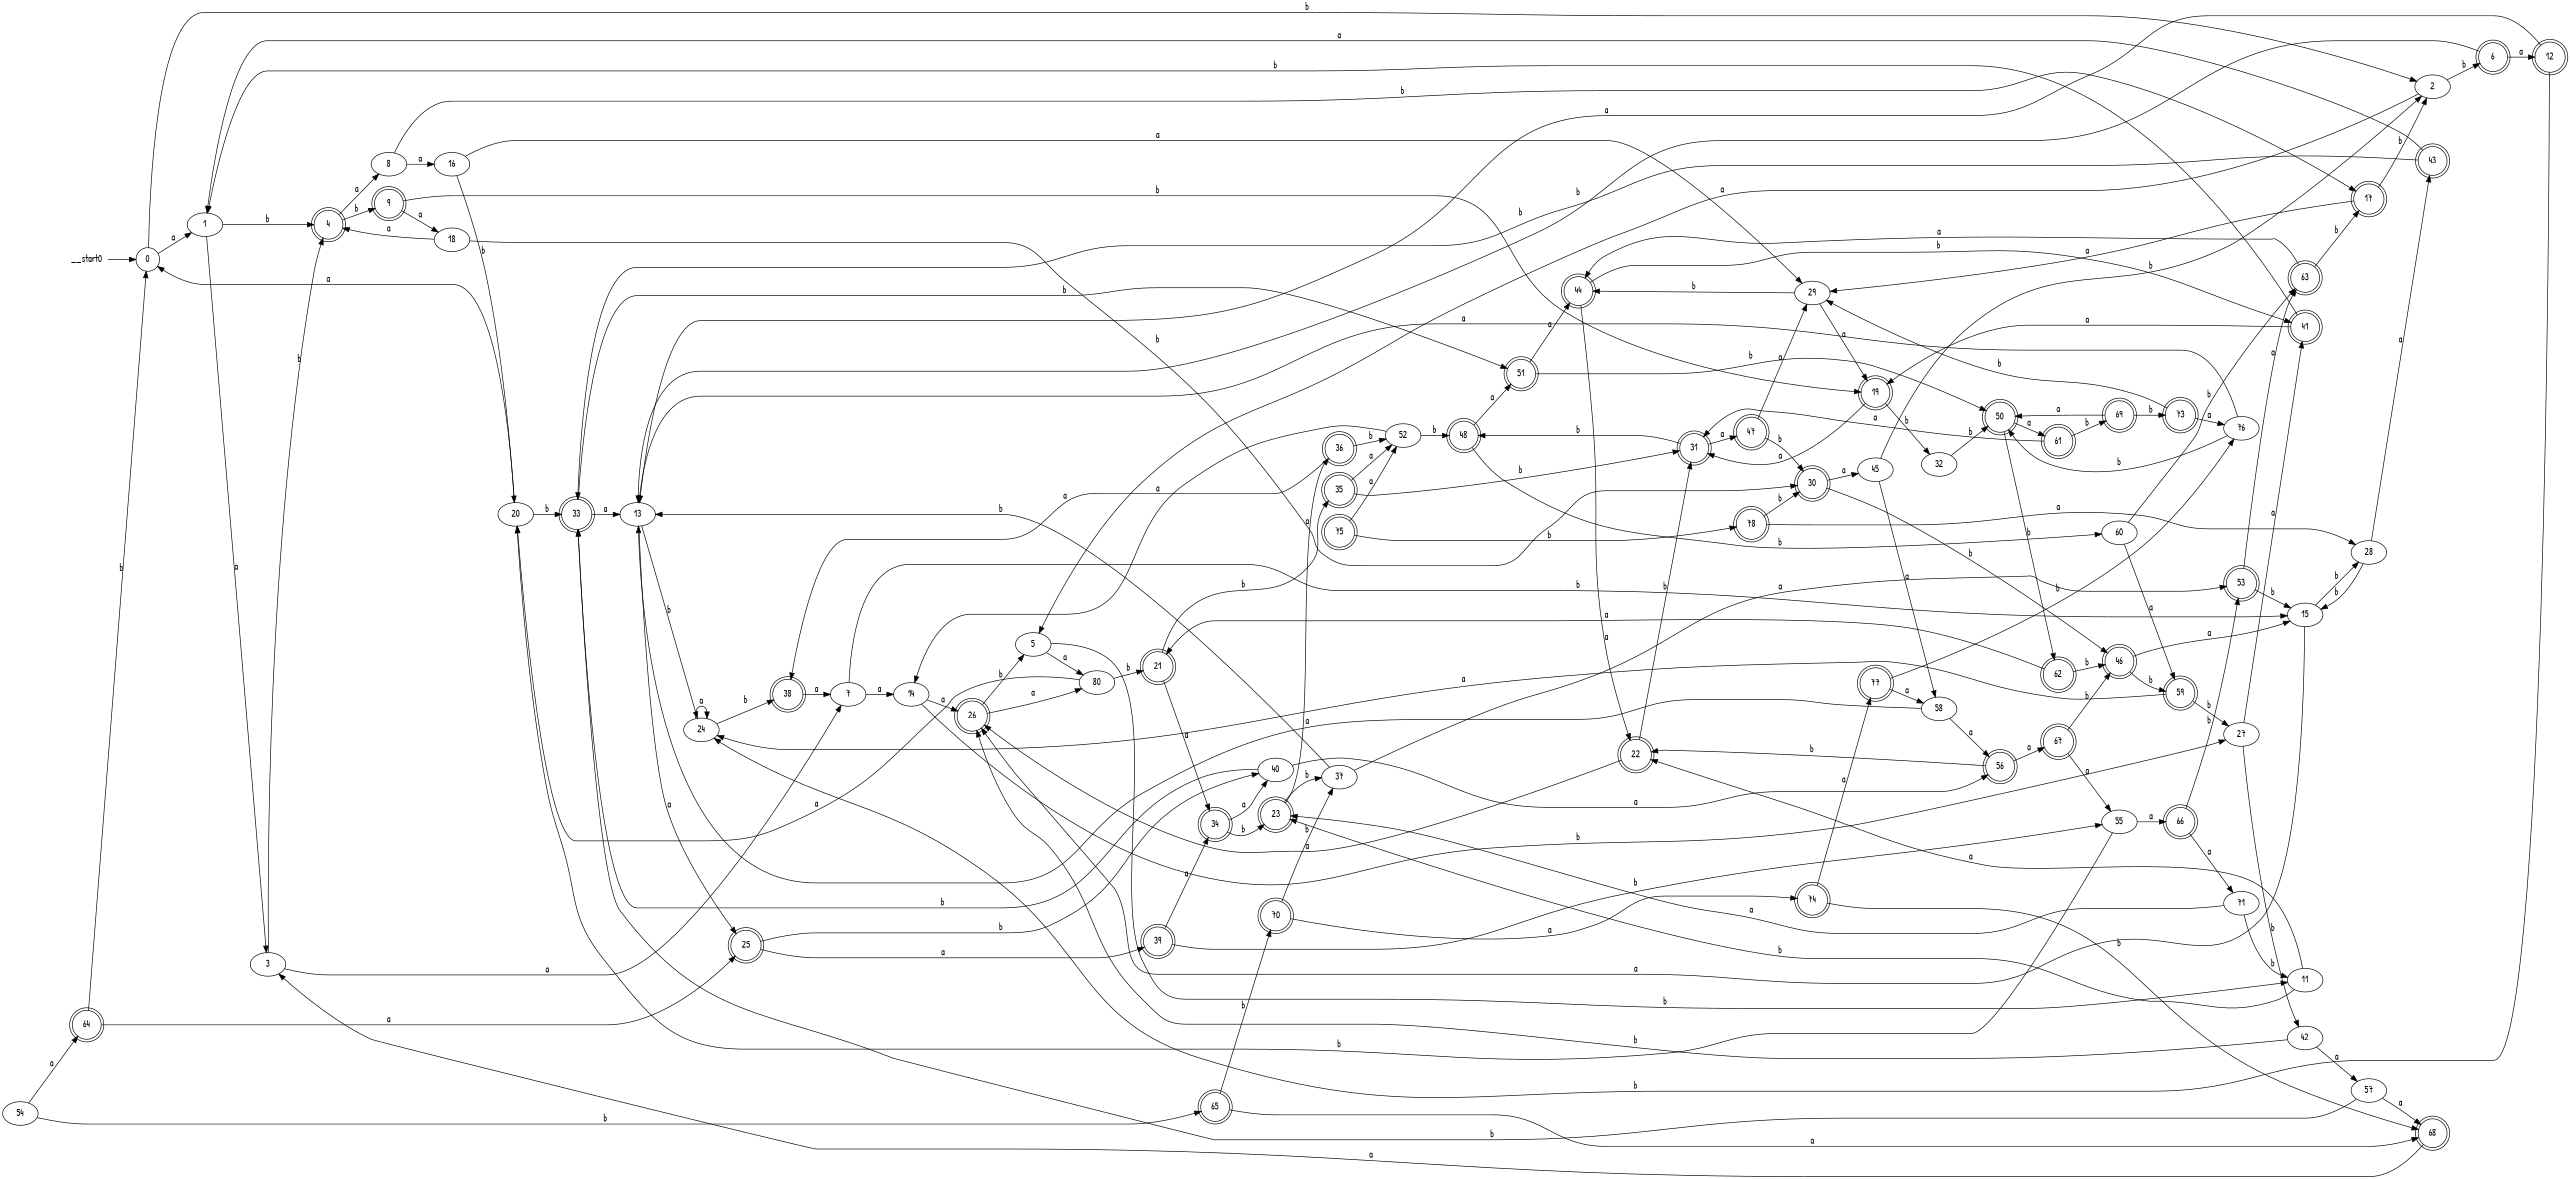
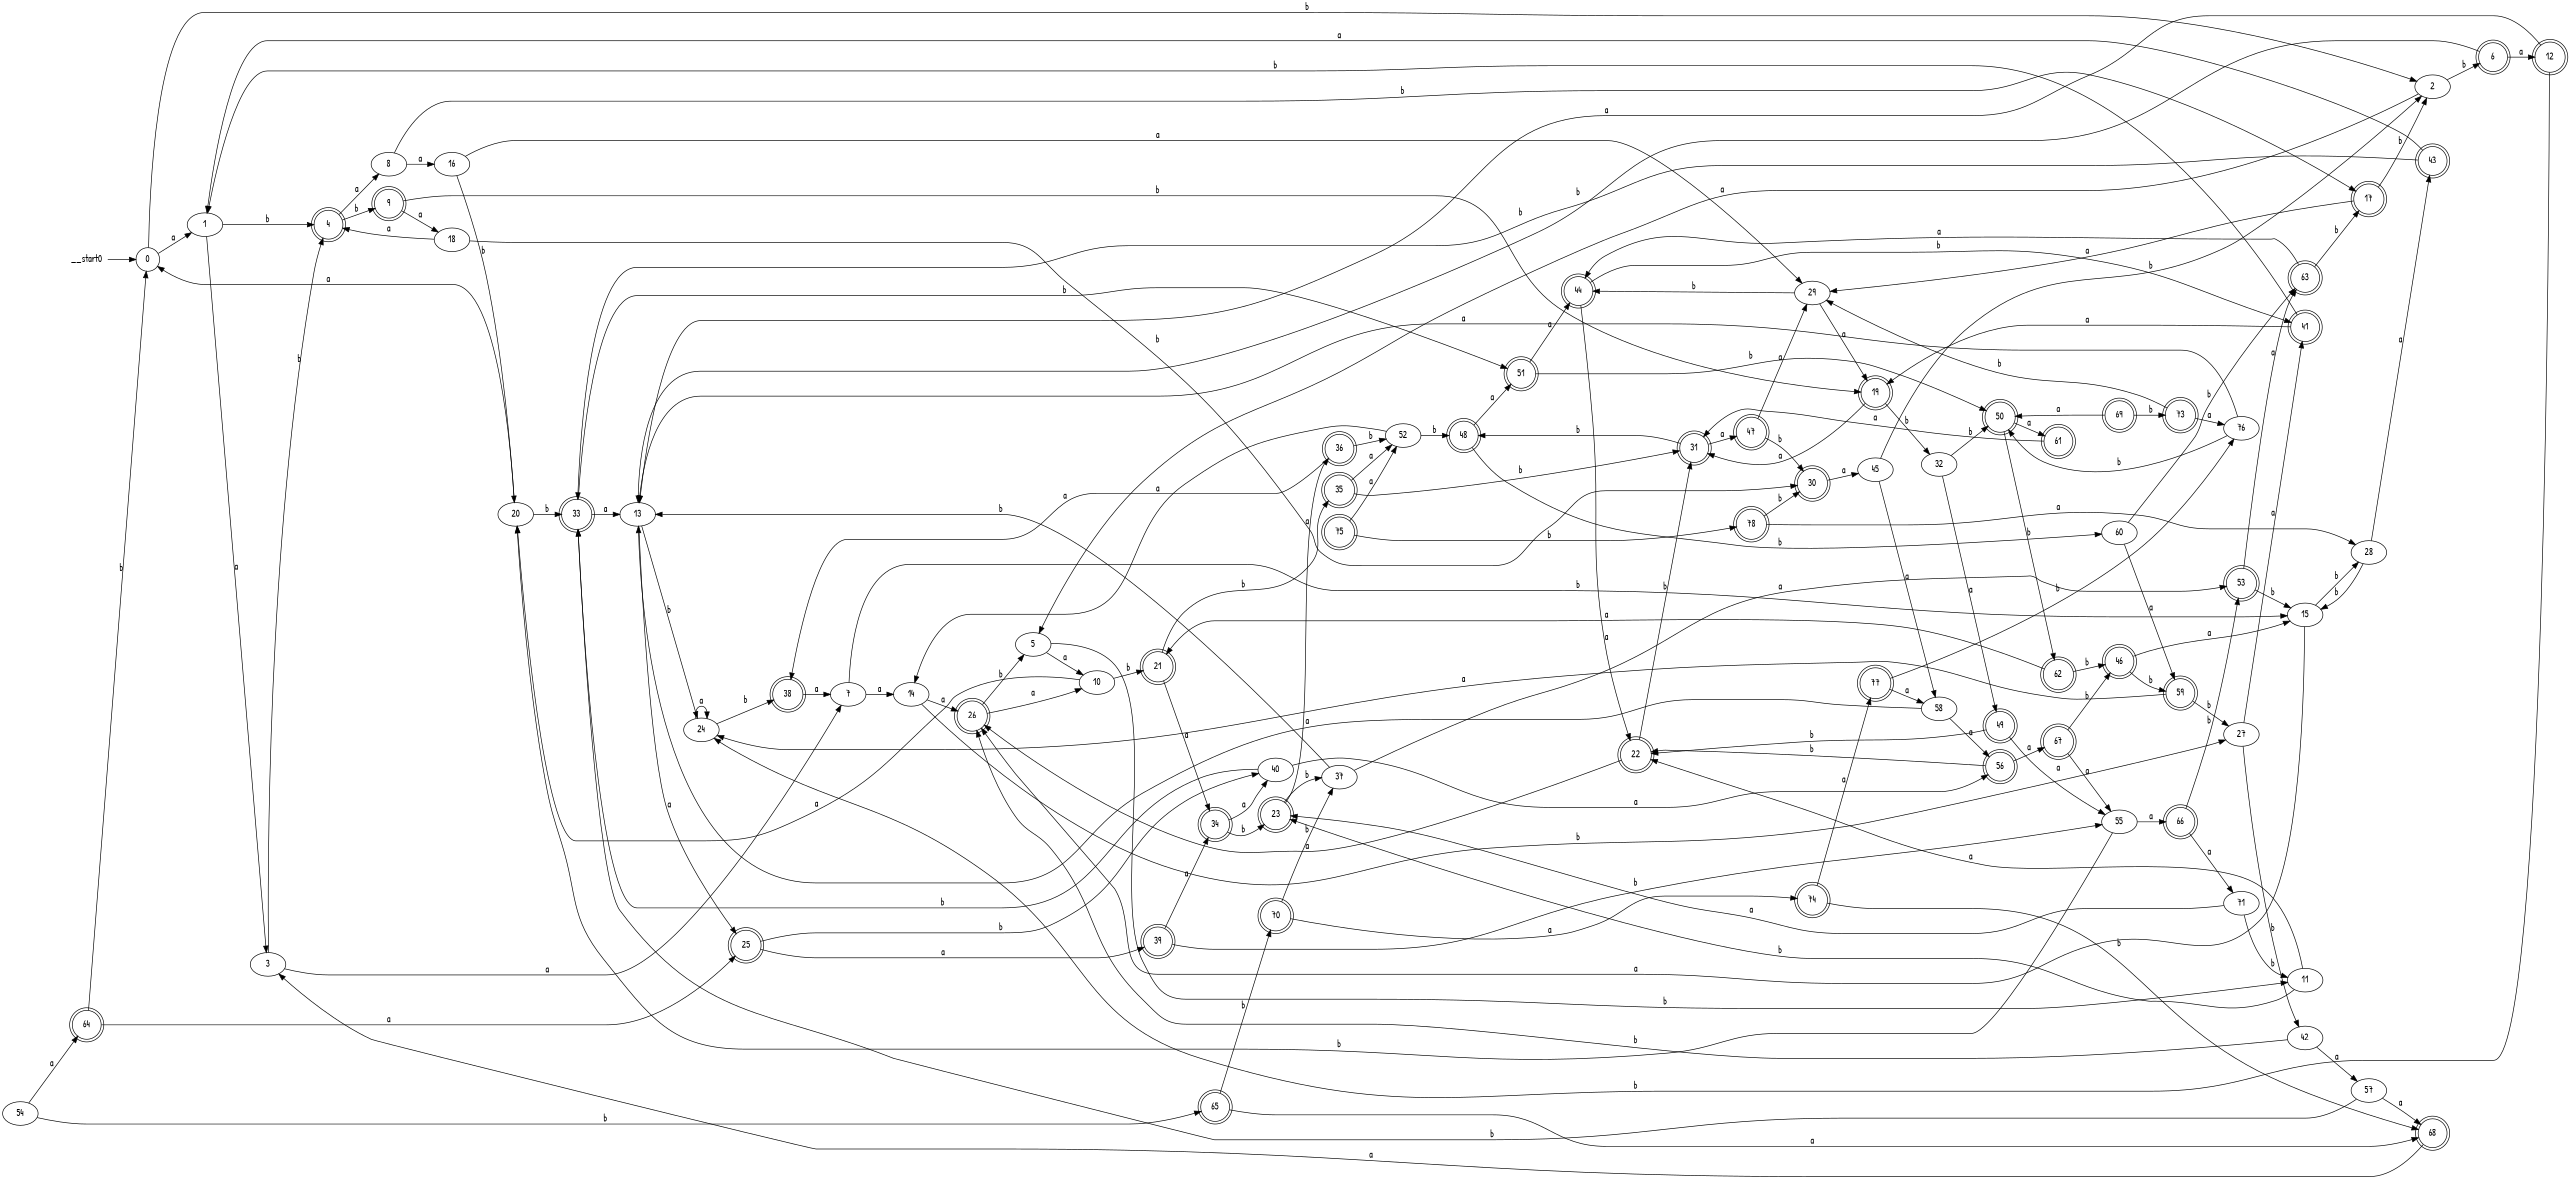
(2086, 430) -> none
(1970, 560) -> none
(1097, 683) -> (1097, 683)
none -> (2000, 726)
